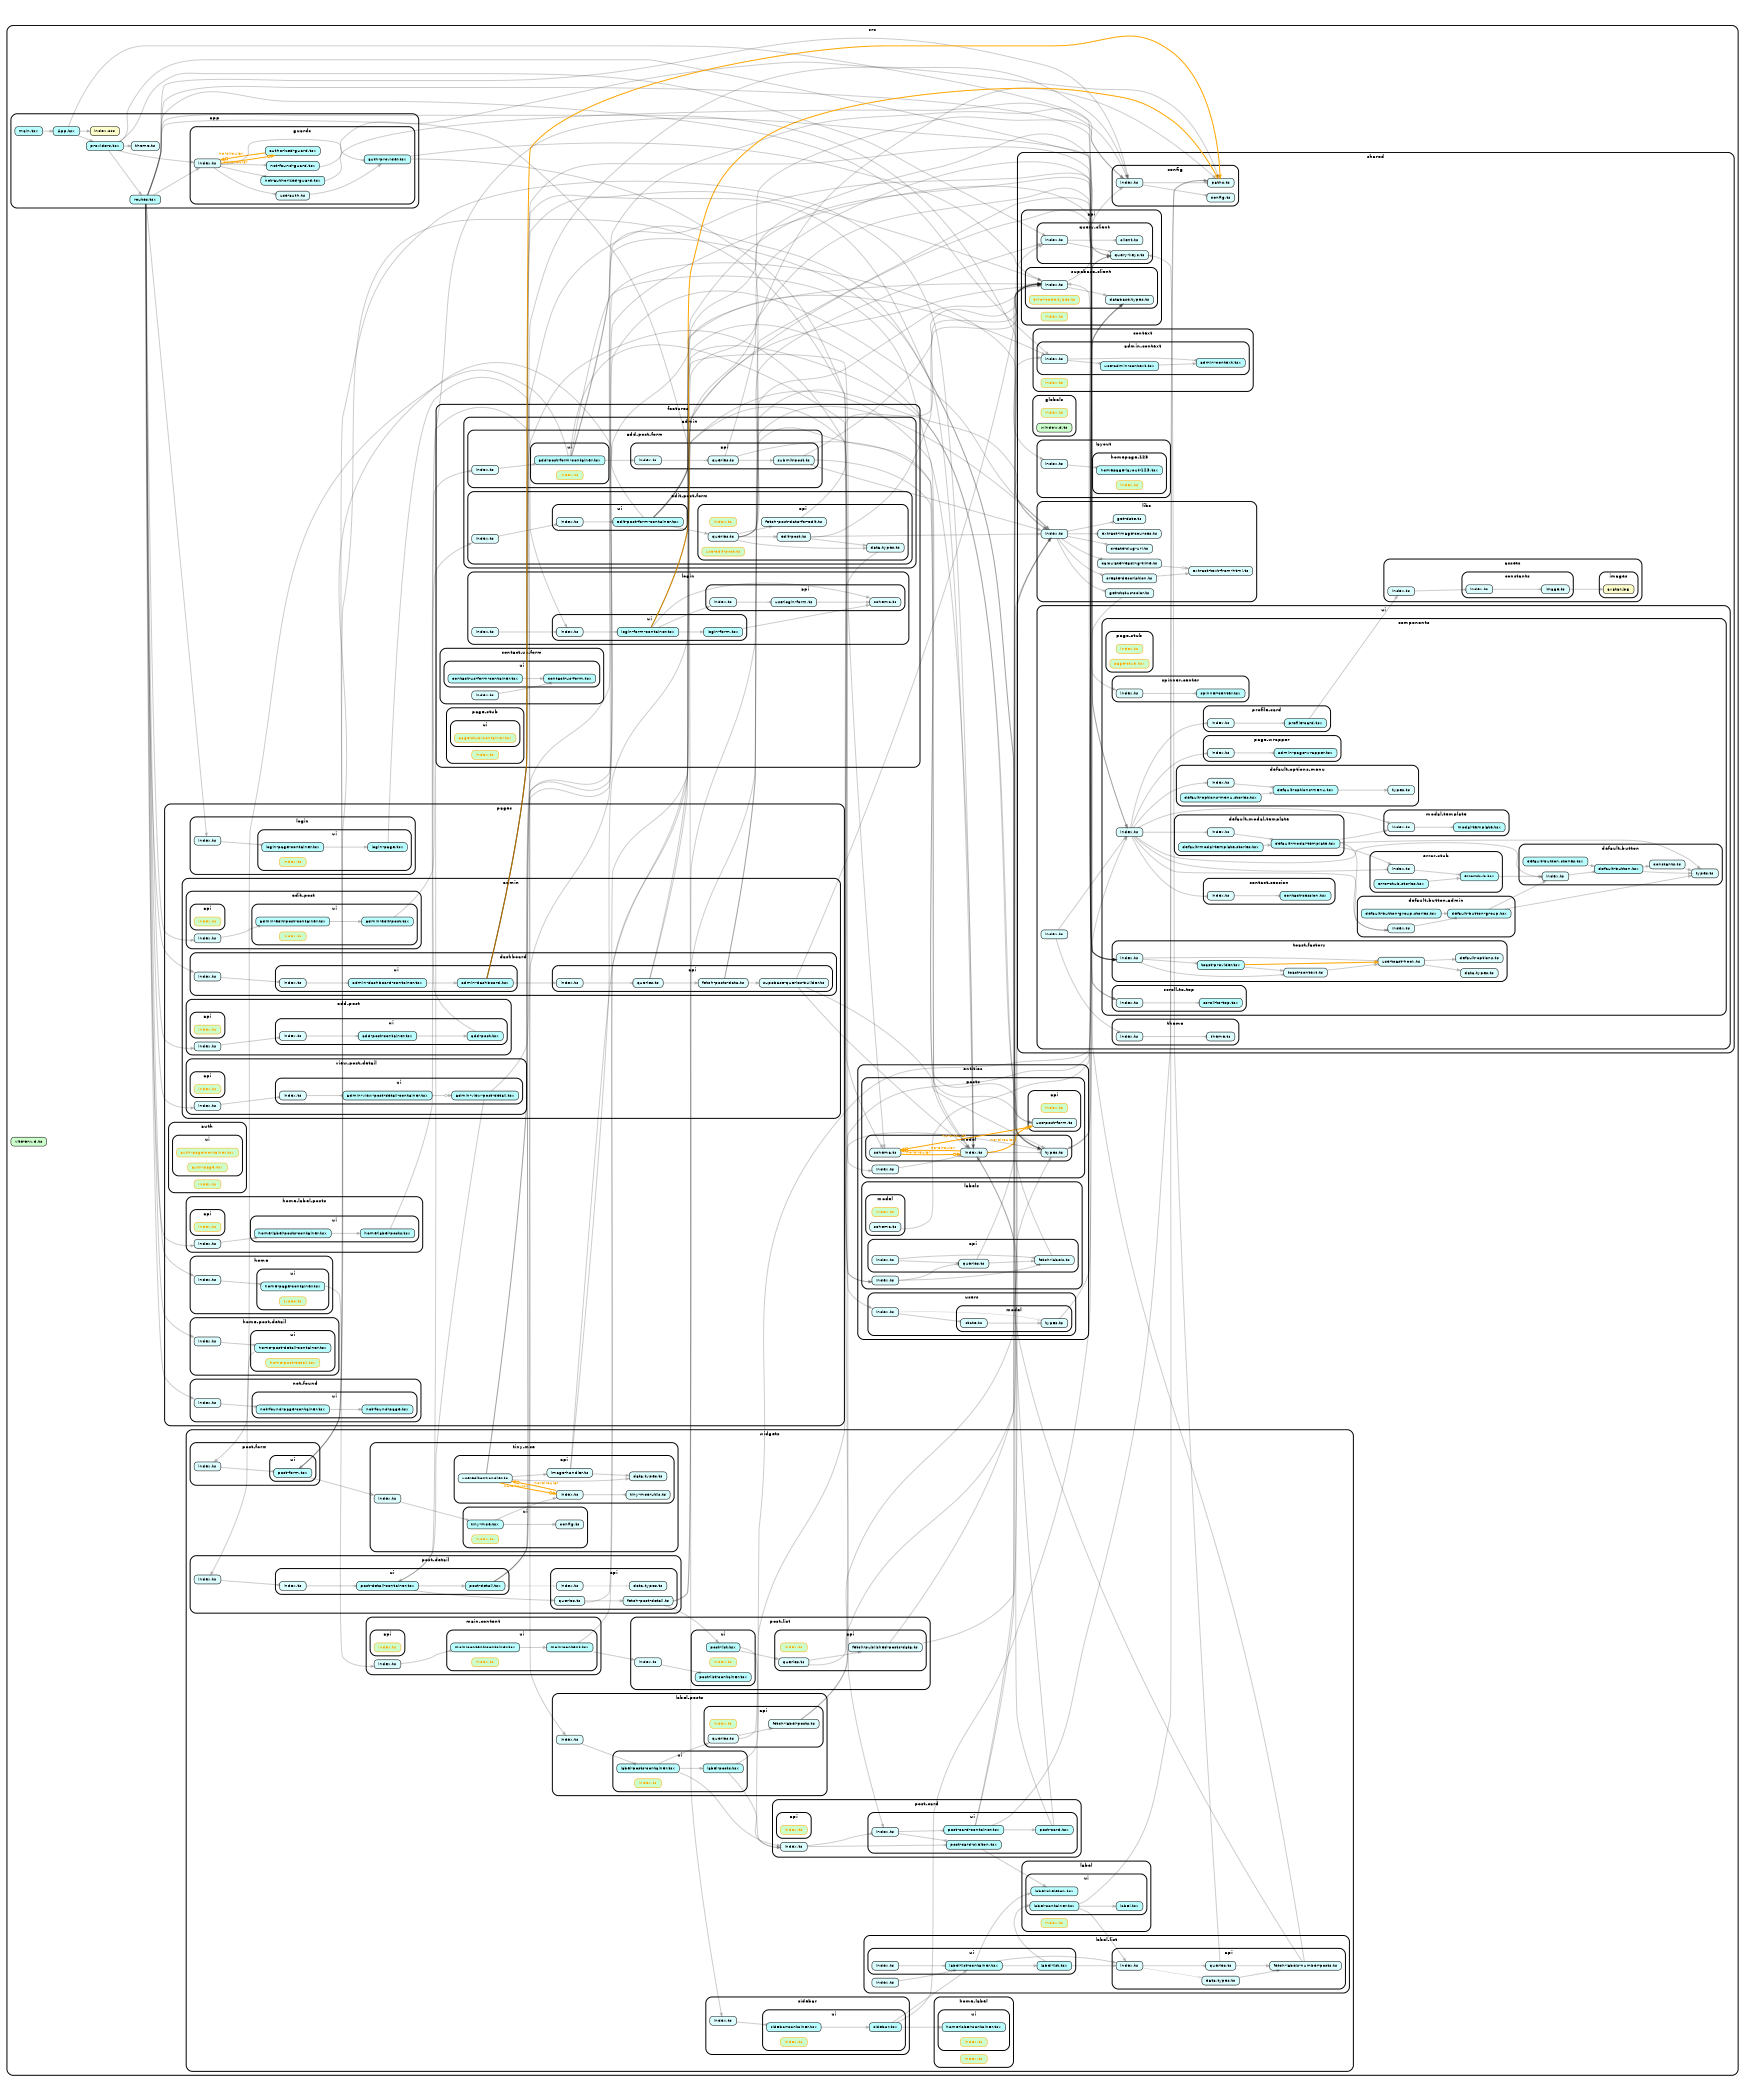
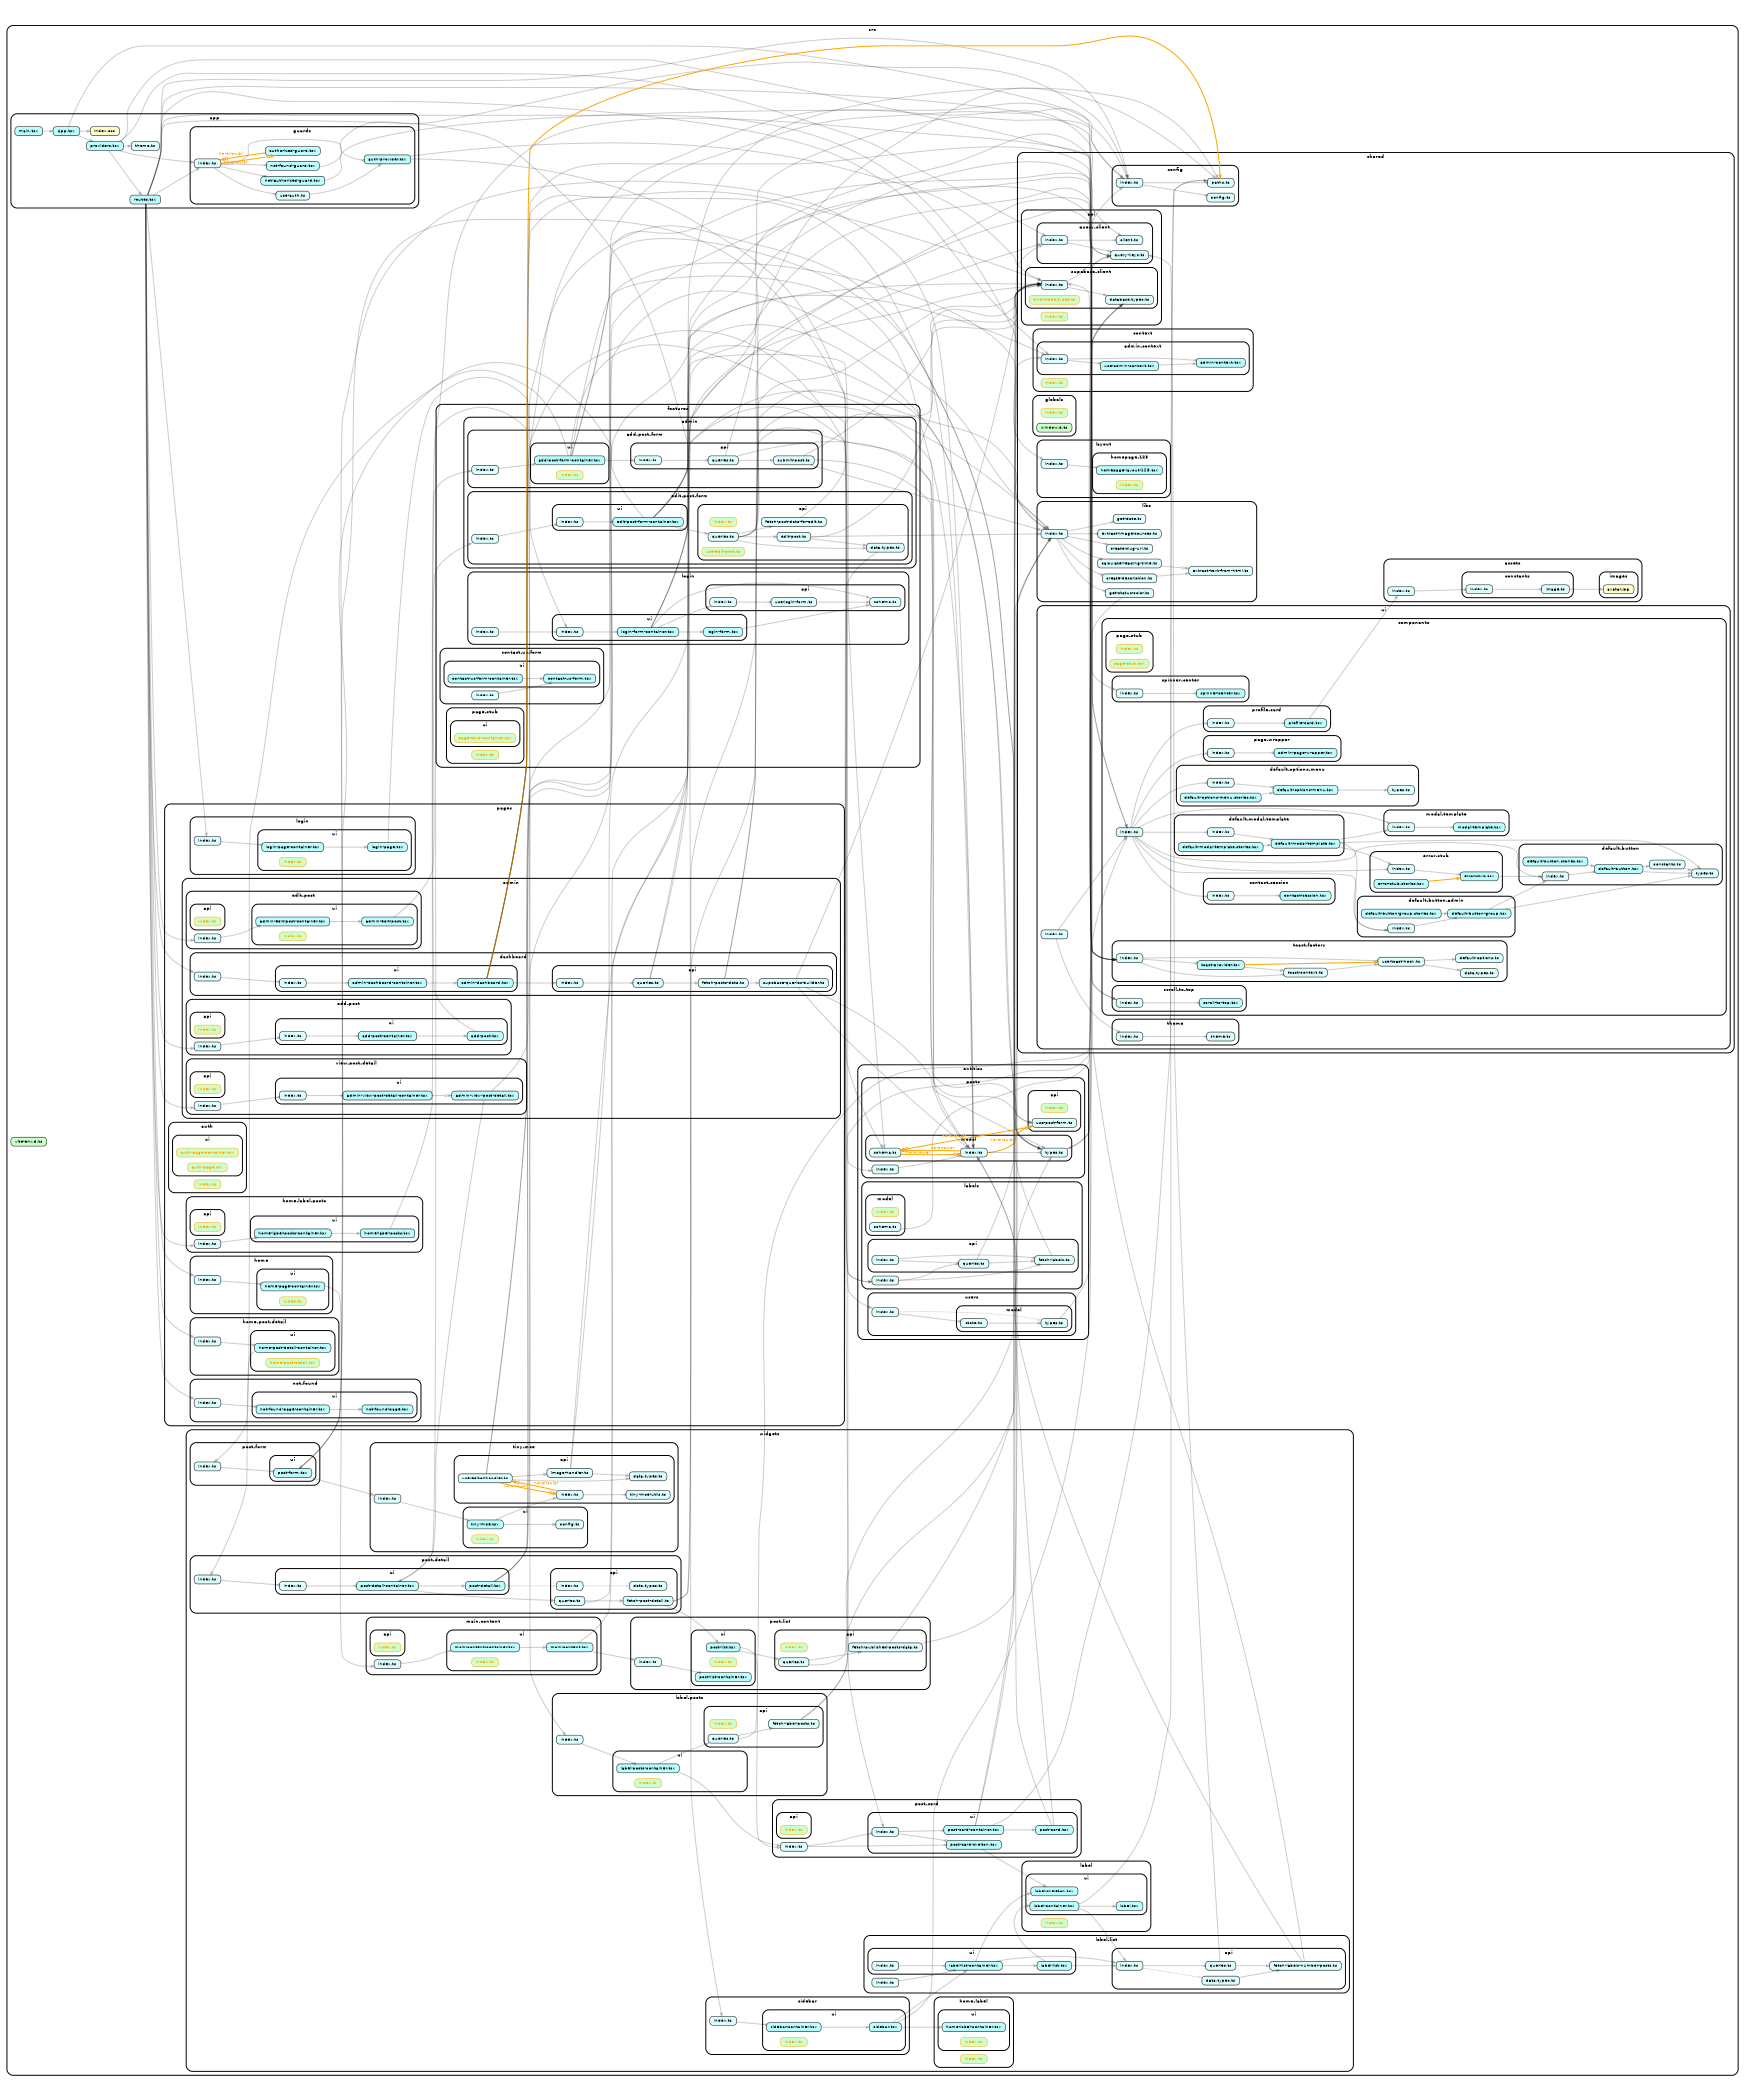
(708, 206) -> (708, 206)
(539, 289) -> (535, 413)
(1443, 880) -> (1443, 880)
(723, 1768) -> none
